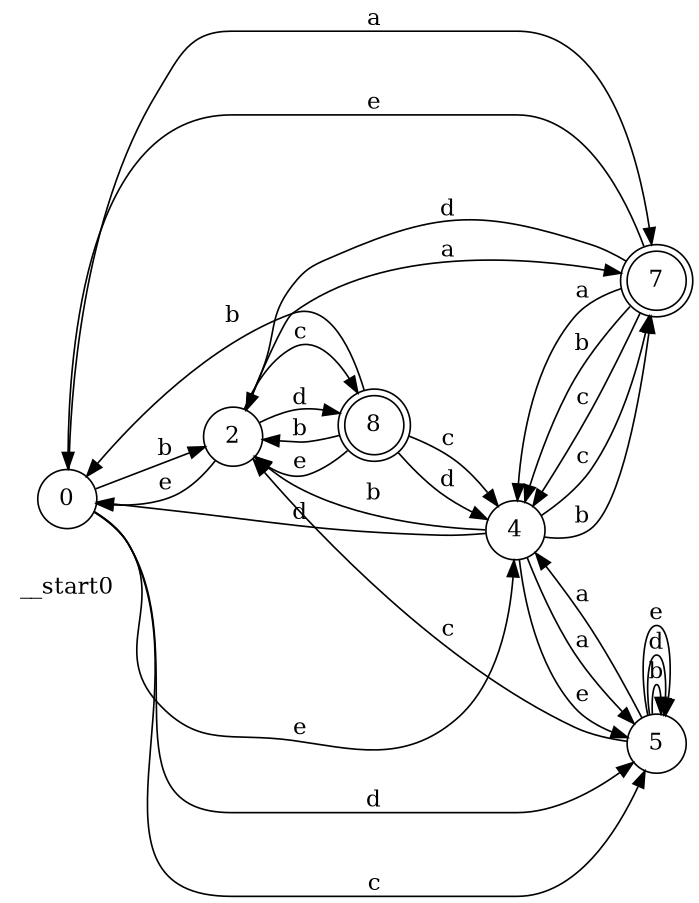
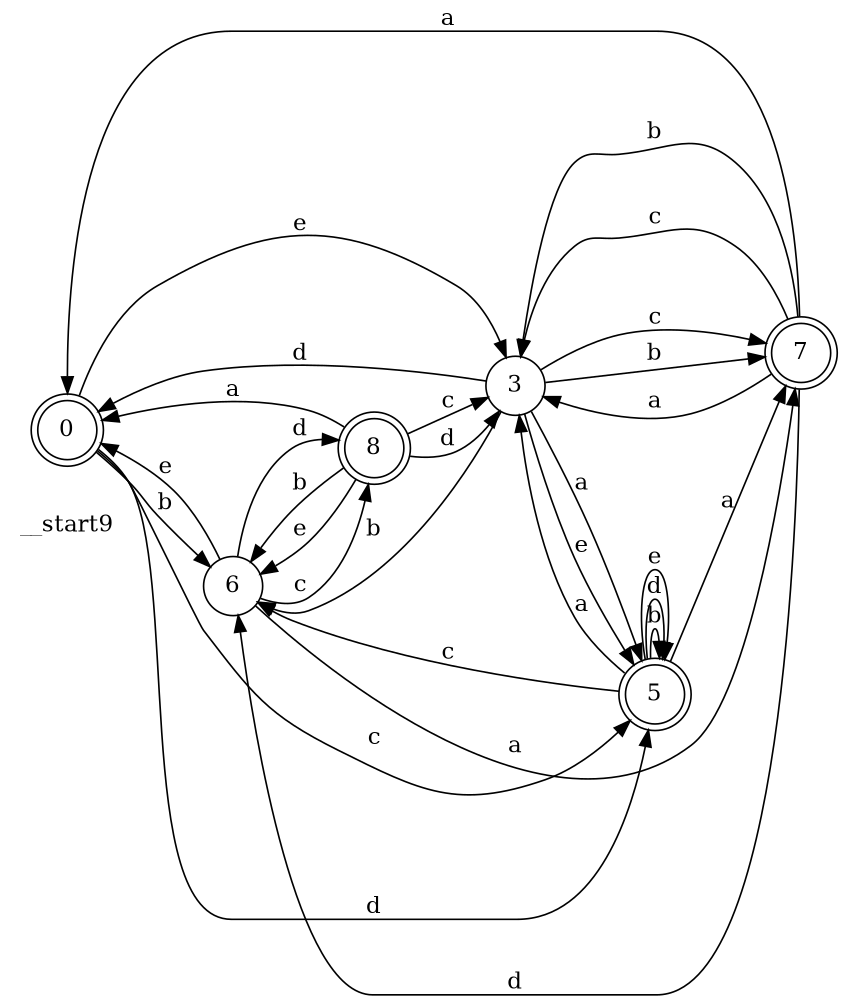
(256, 31) -> (725, 532)
(374, 103) -> (448, 19)
(233, 316) -> (233, 390)
(233, 437) -> (233, 586)
(67, 499) -> (67, 430)
(515, 530) -> (515, 386)
(67, 588) -> (67, 525)
(657, 744) -> (655, 694)
